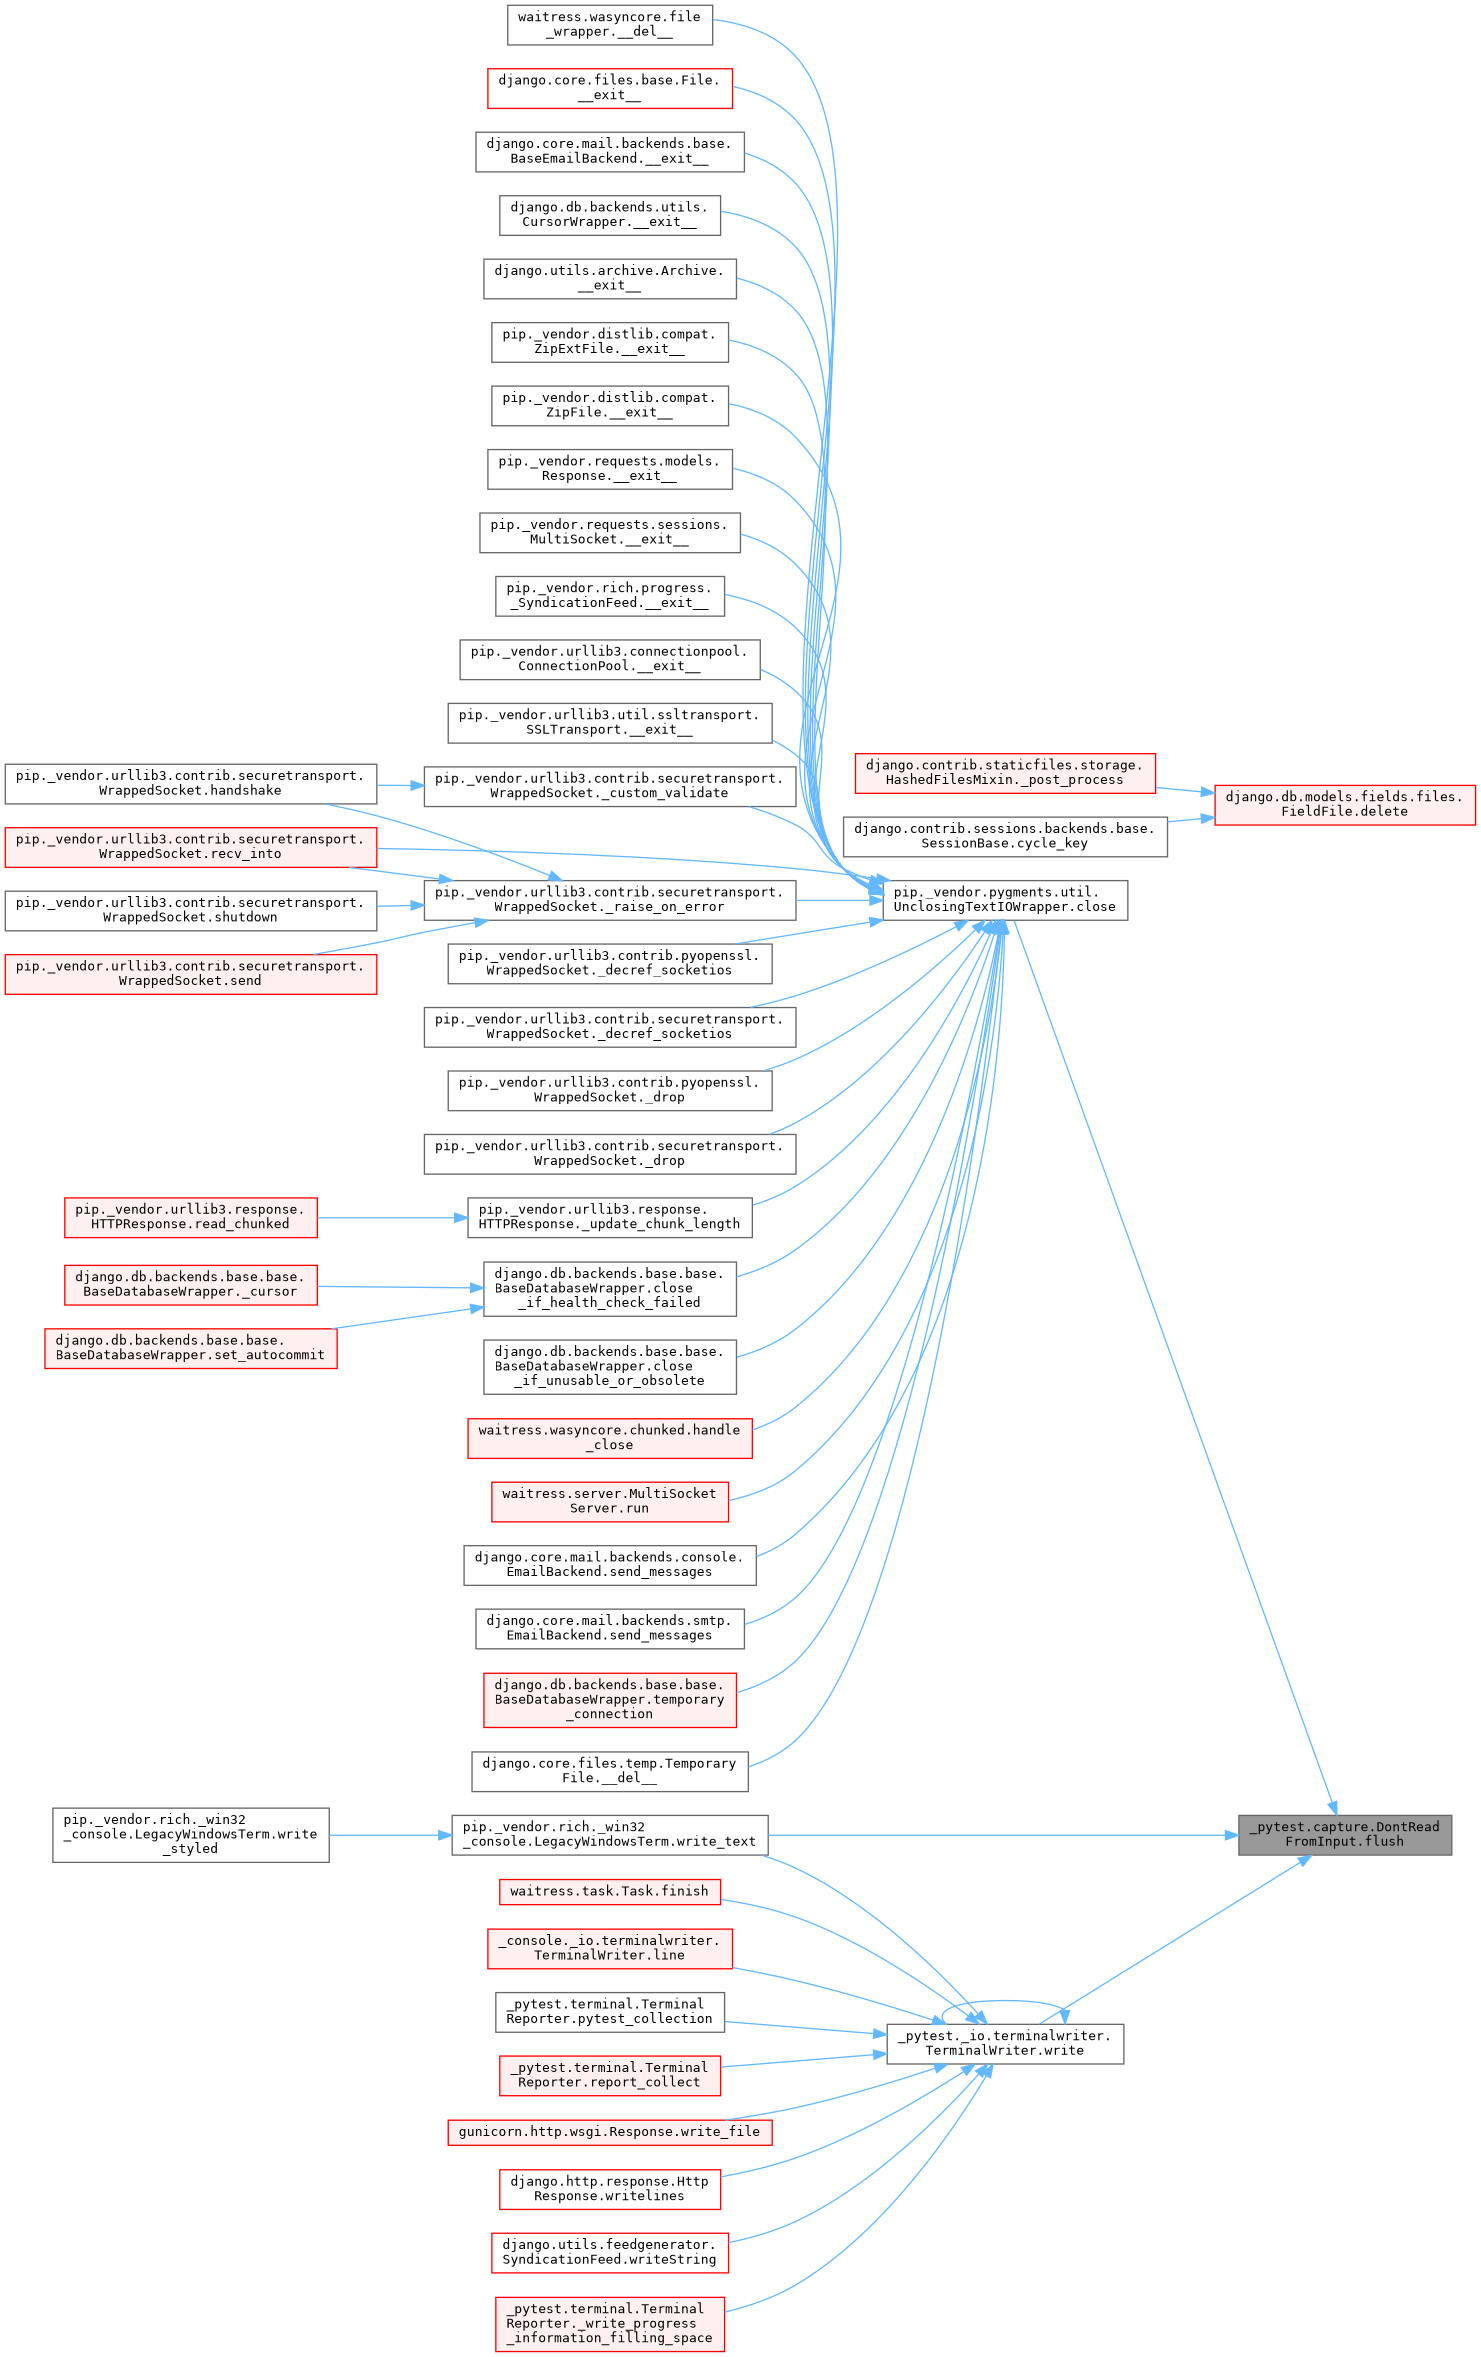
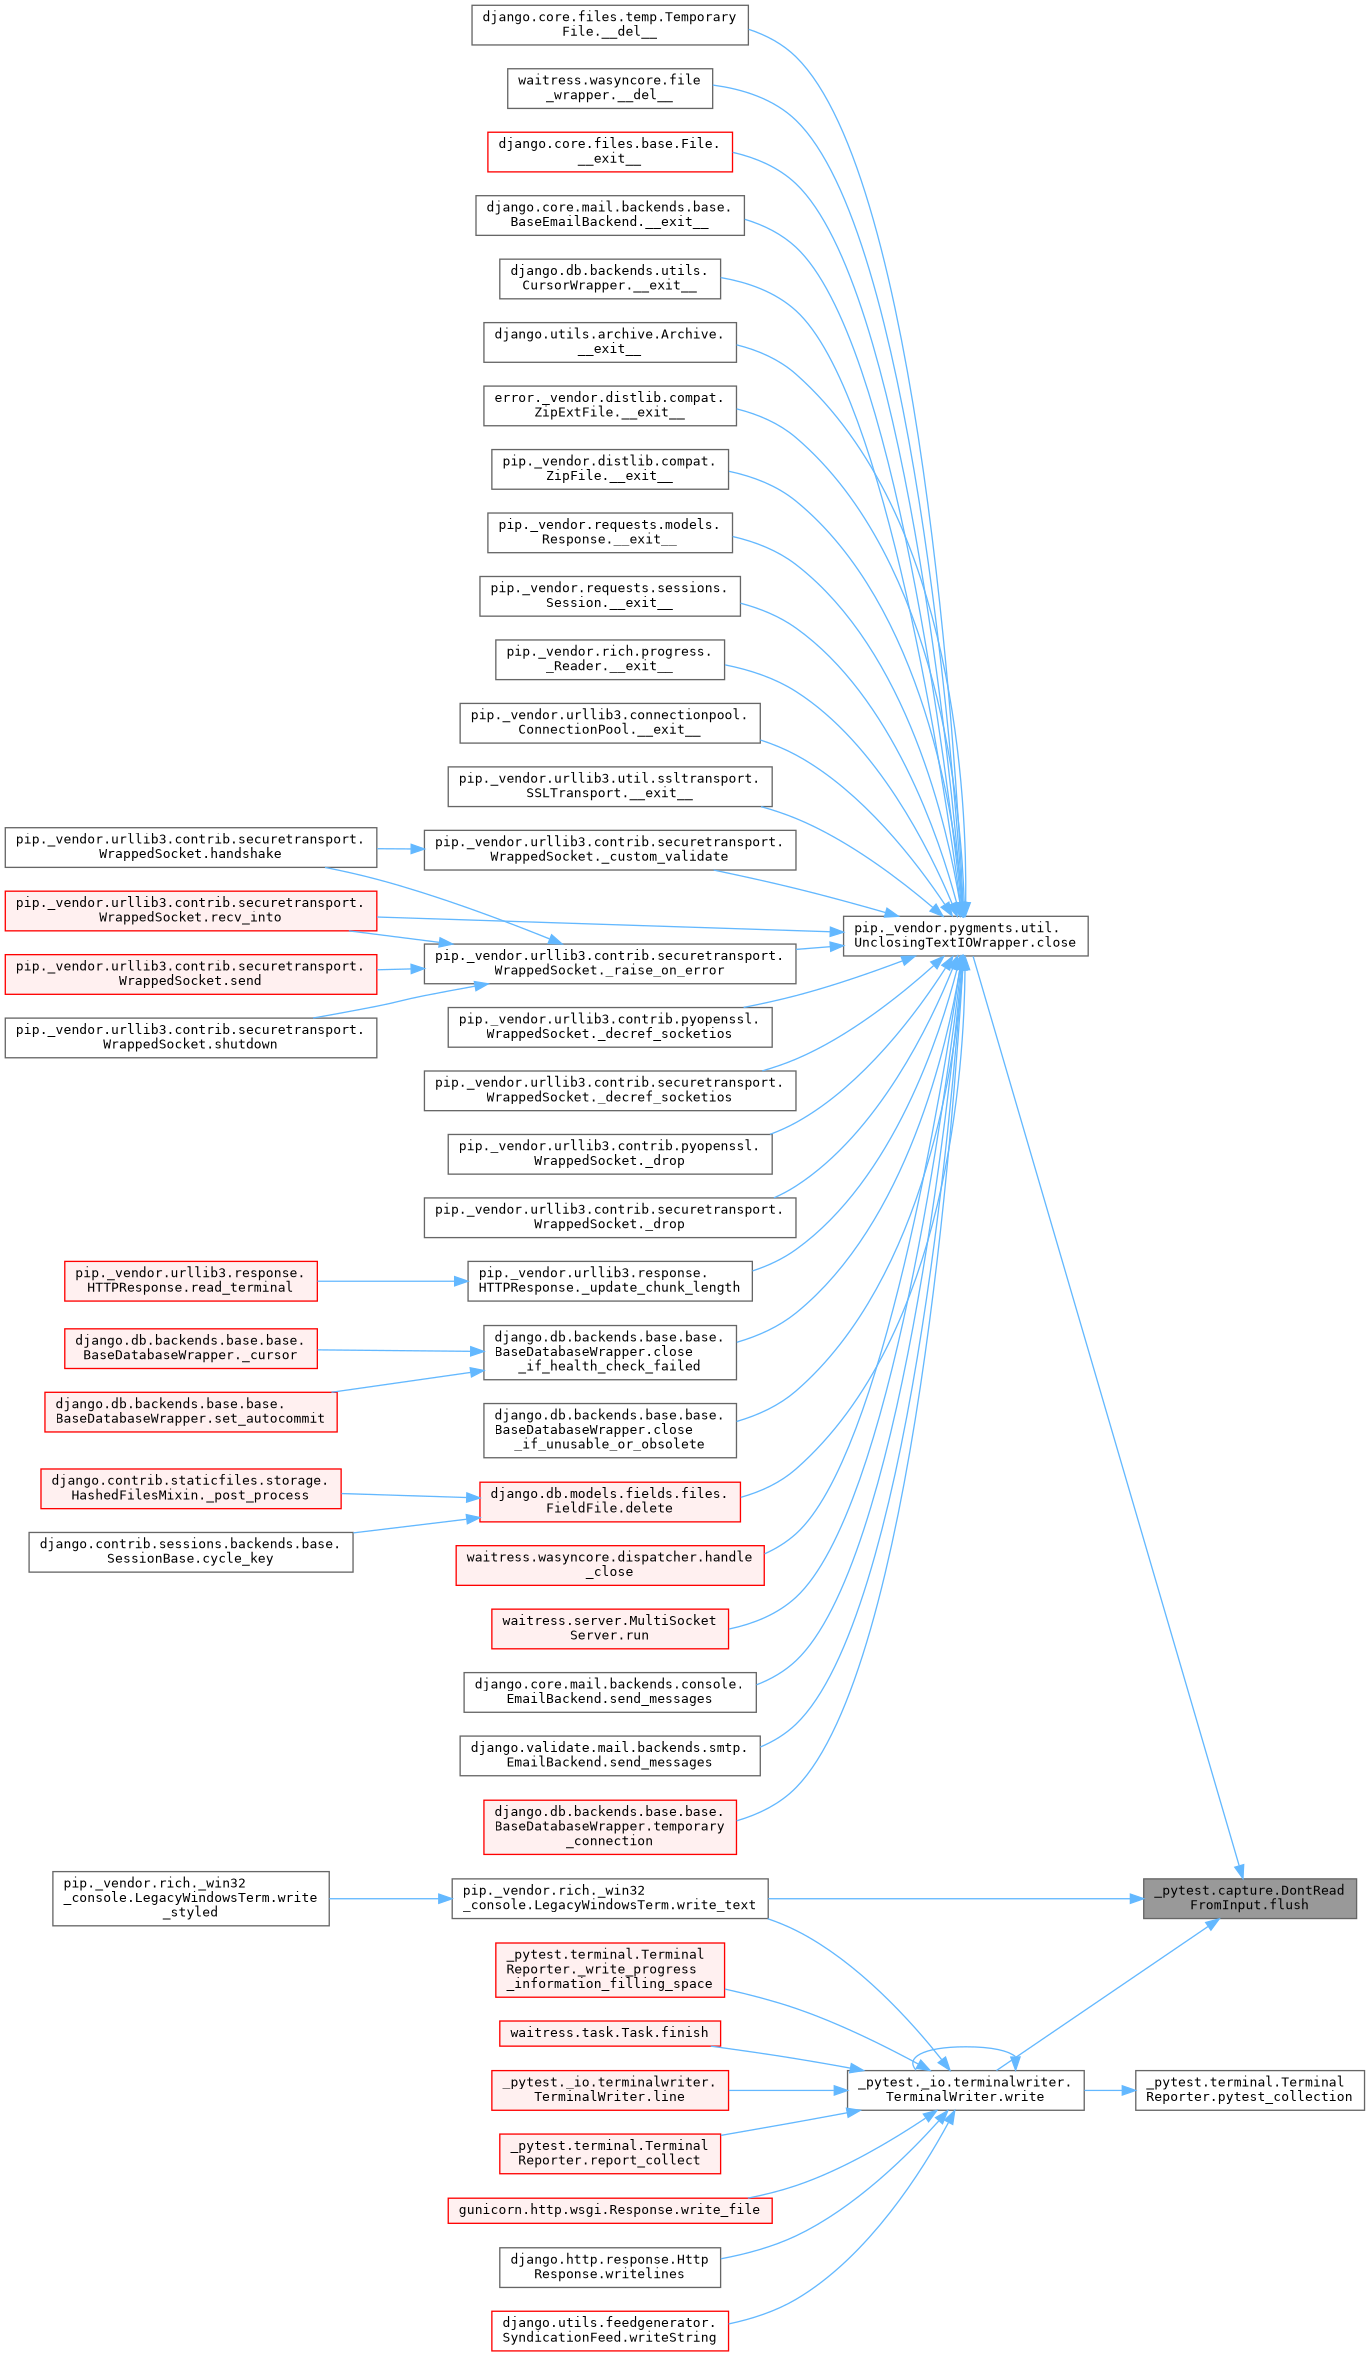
(610, 342) -> (610, 406)
(610, 533) -> (610, 596)
(610, 596) -> (610, 660)
(191, 1218) -> (191, 1281)
none -> (853, 1402)
(610, 1439) -> (610, 1566)
(610, 1629) -> (610, 1756)
(610, 1949) -> (610, 2090)
(799, 2028) -> (1103, 2090)
(610, 2190) -> (610, 2268)
